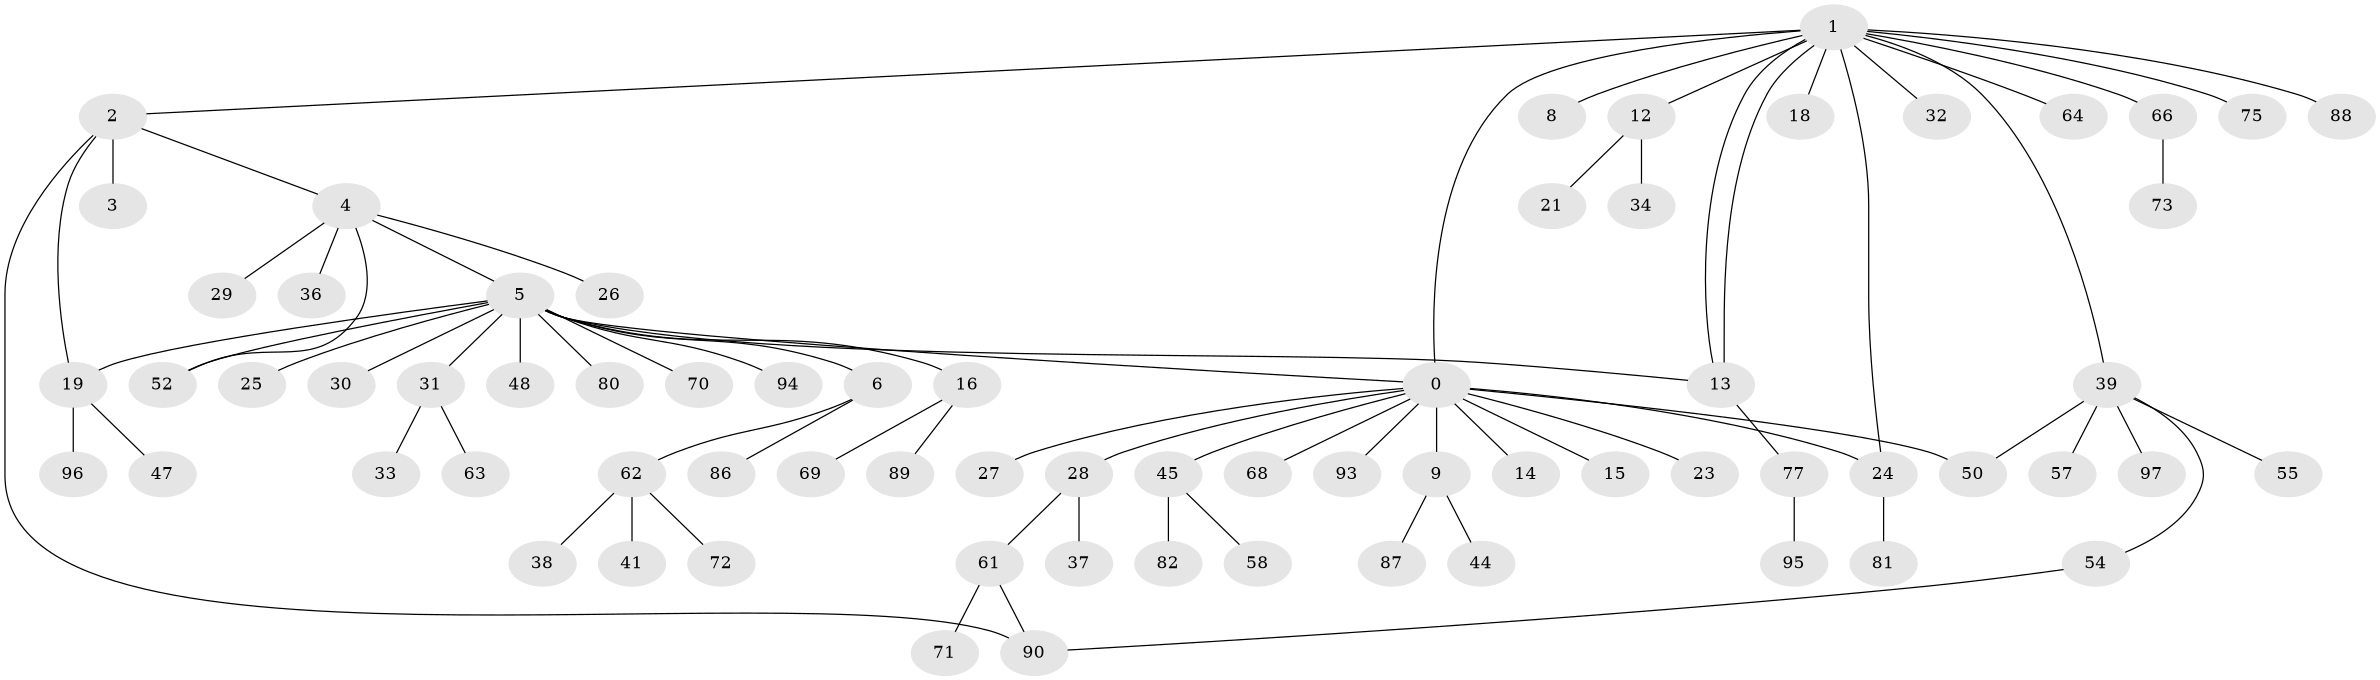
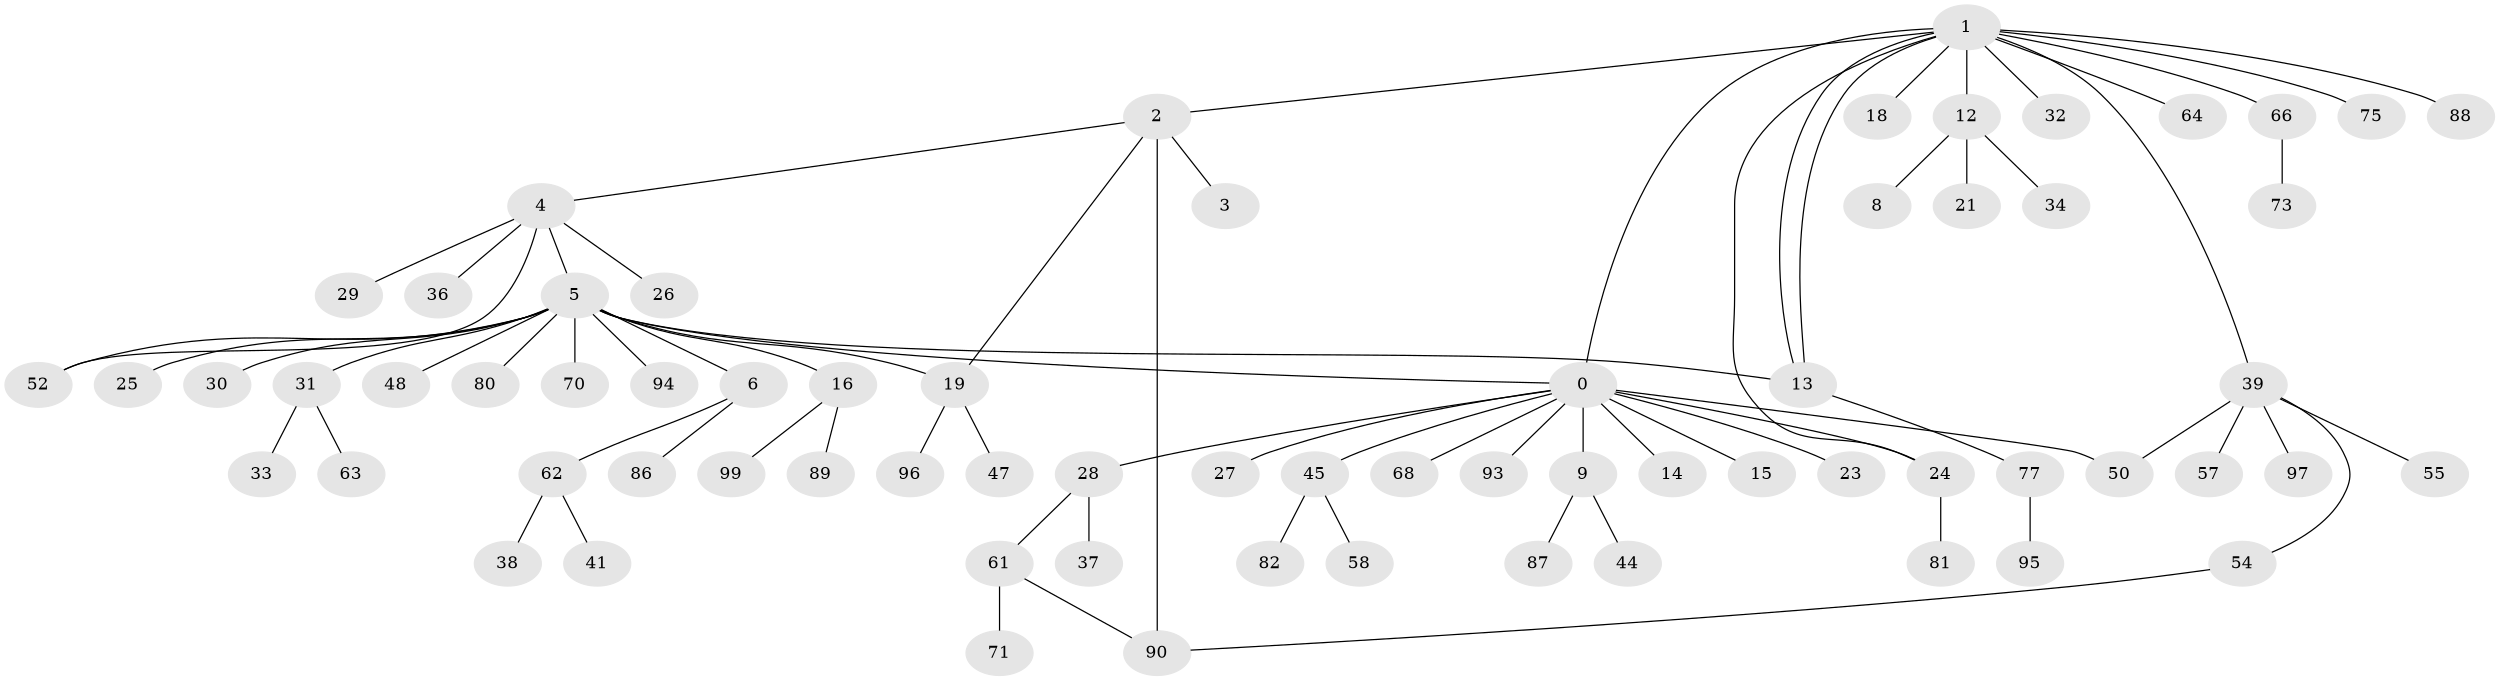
(1689, 65) -> (1922, 161)
(811, 474) -> (731, 474)
(721, 564) -> none
